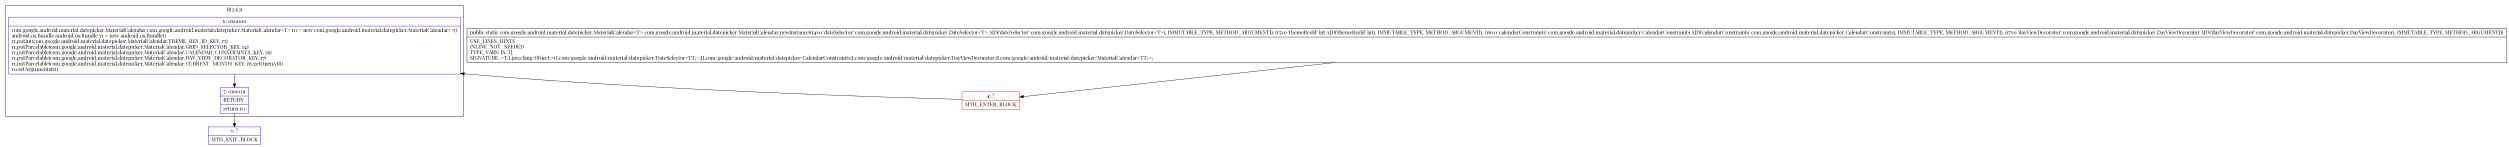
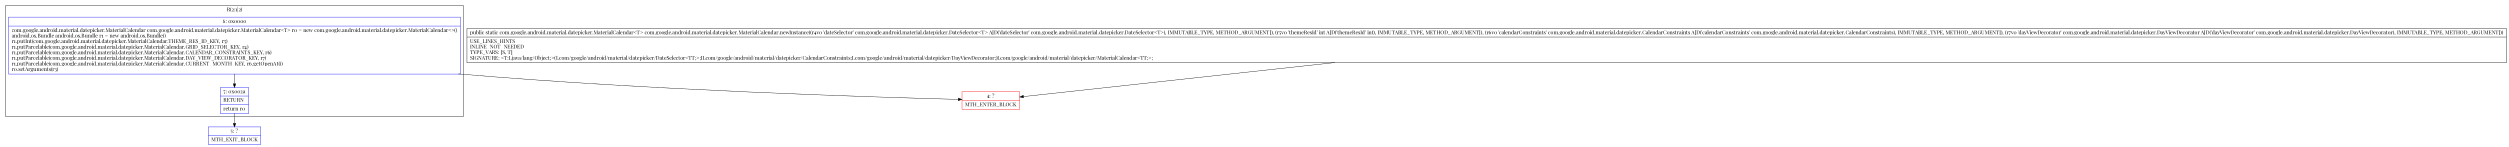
(35, 69) -> (35, 69)
(713, 90) -> (708, 90)
